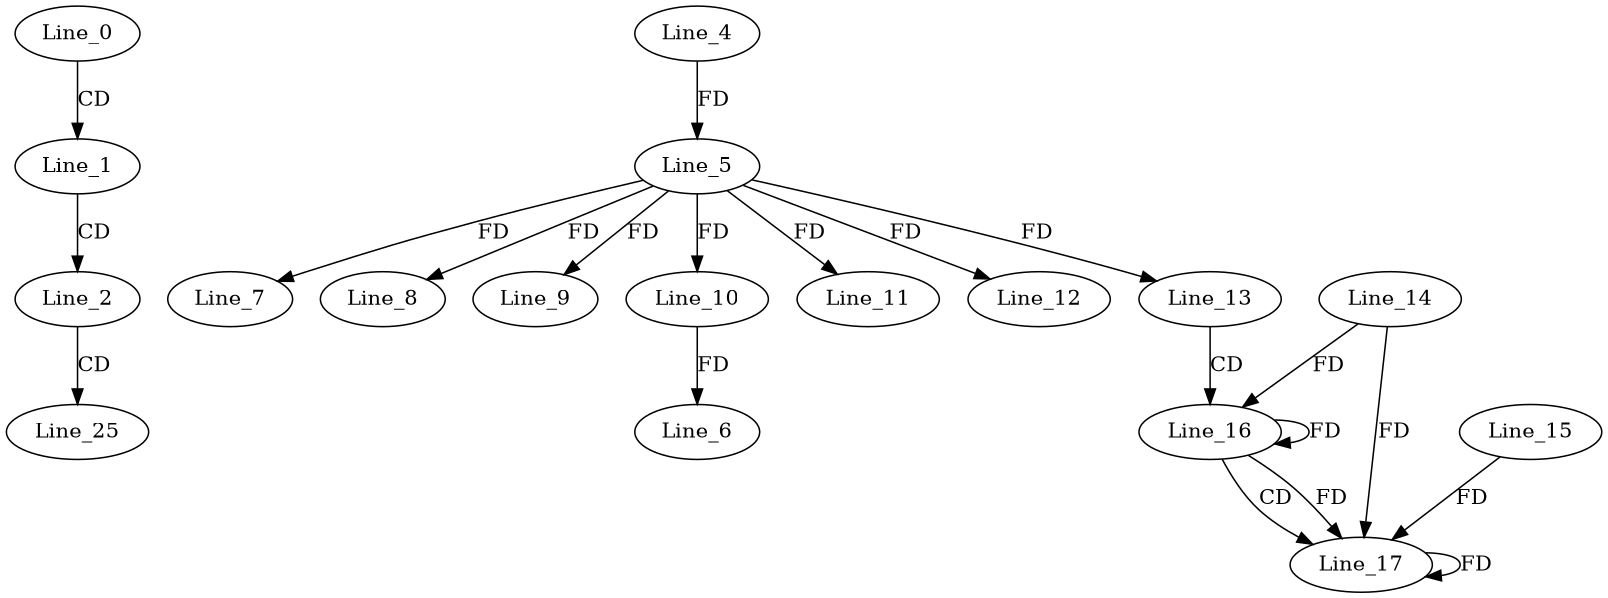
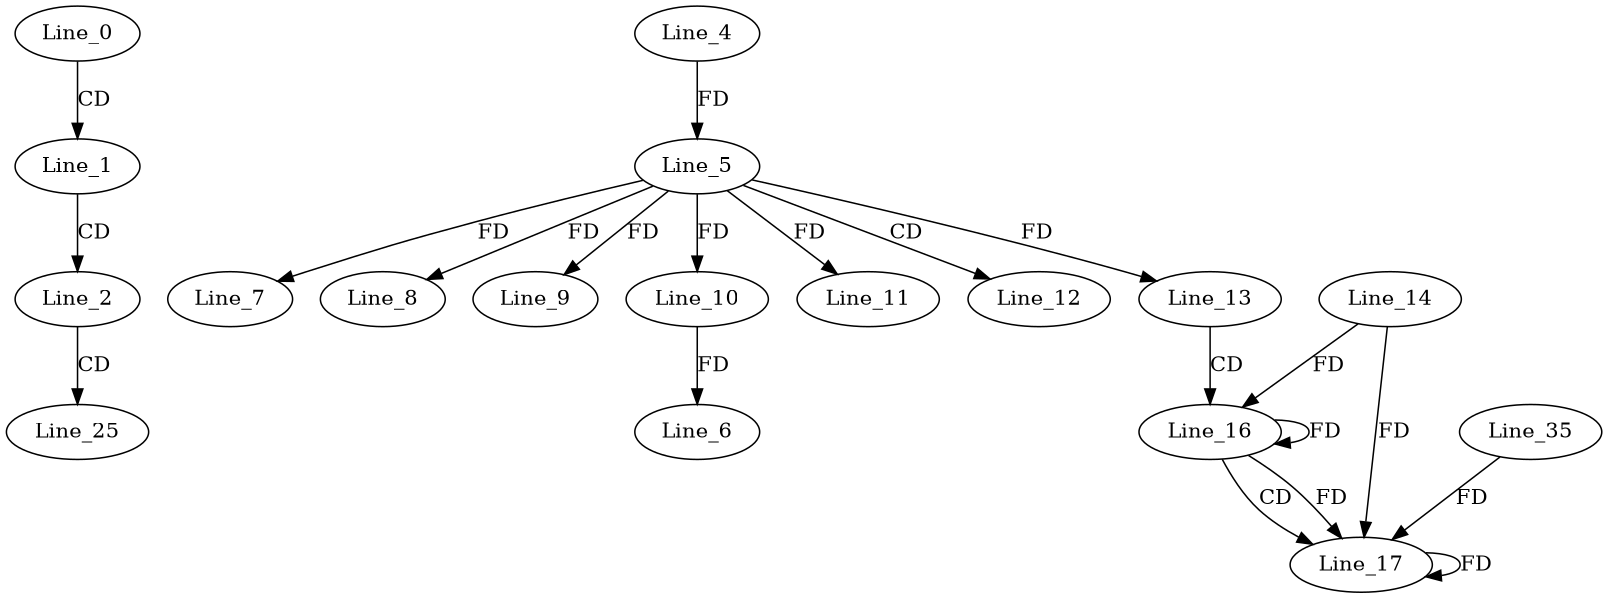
(906, 233) -> (906, 233)
(1531, 432) -> (1531, 432)
